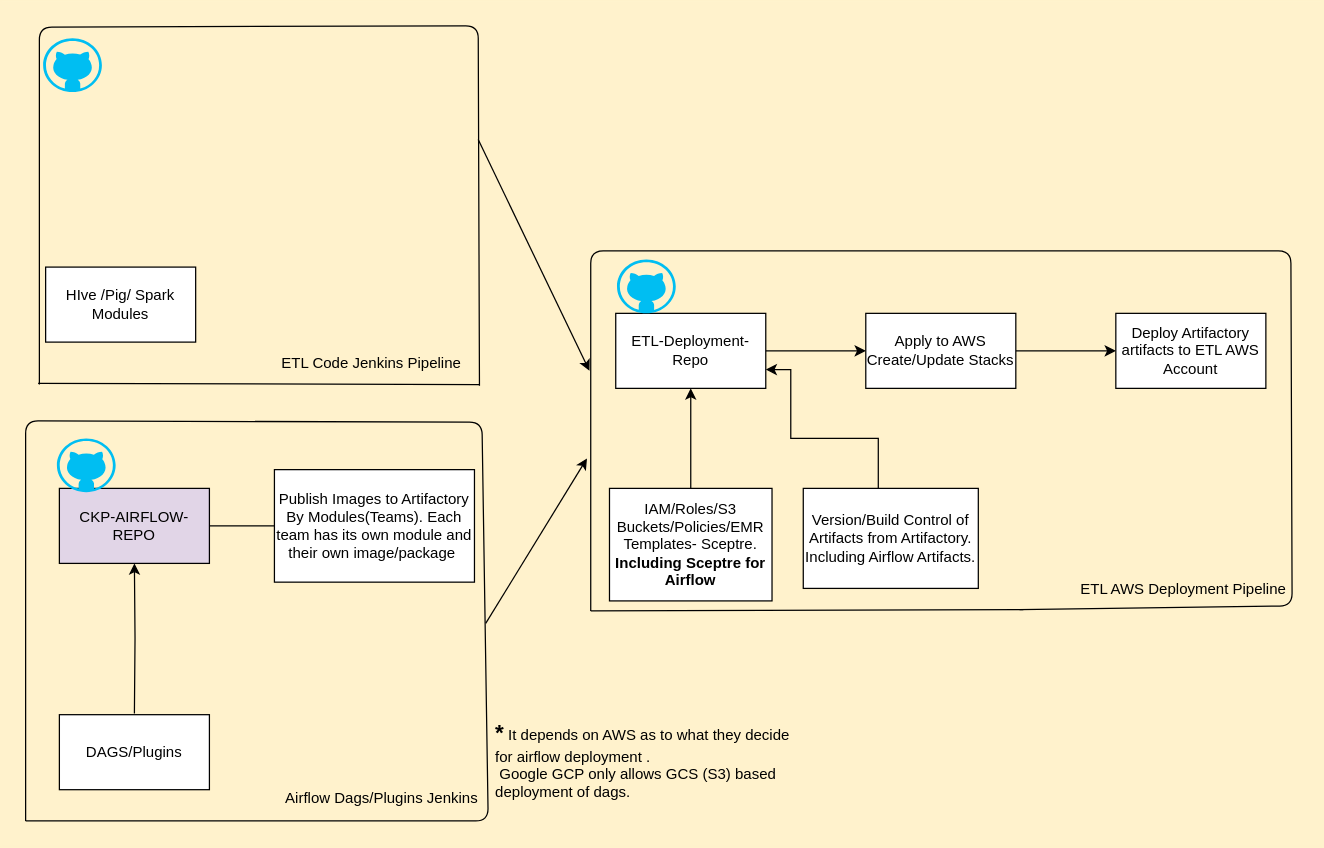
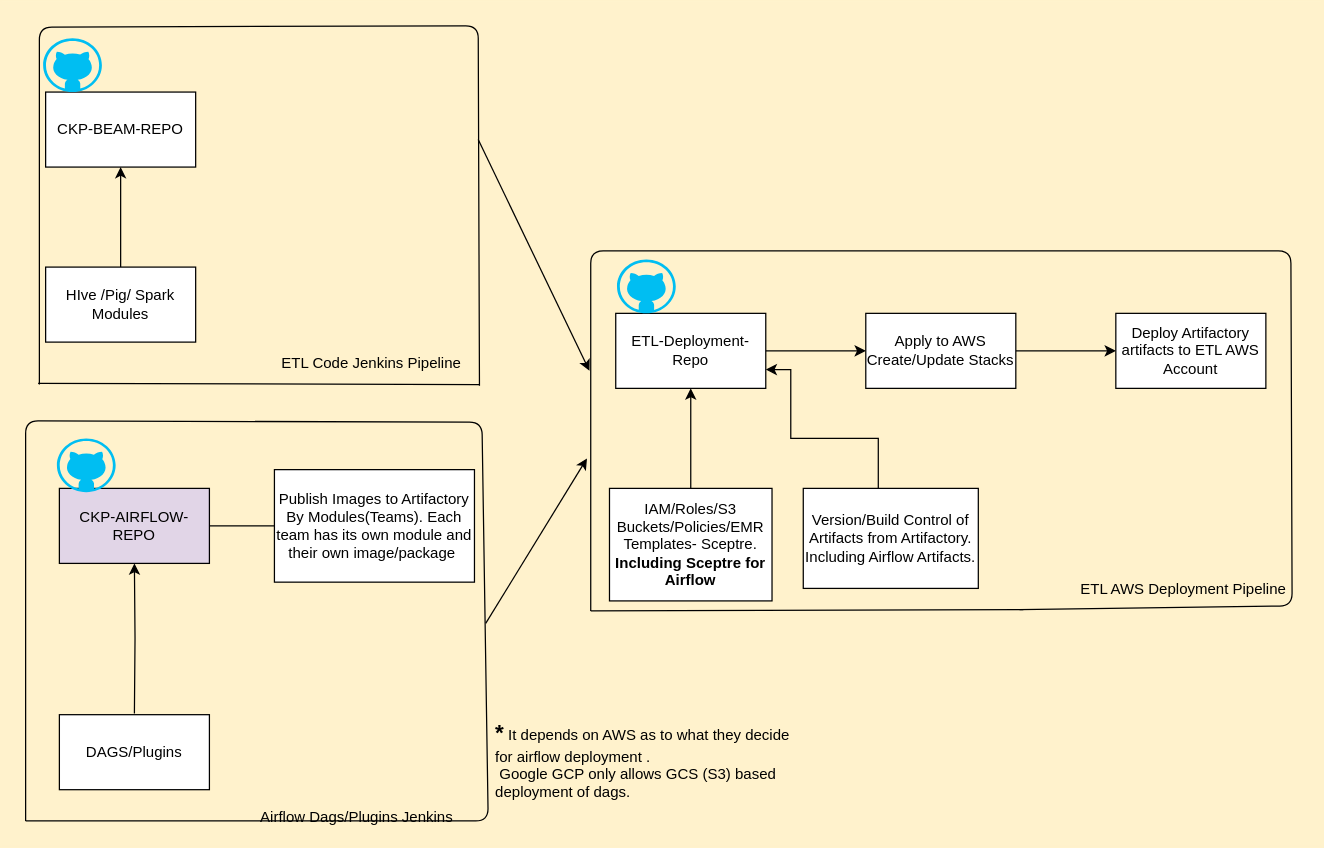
none -> (121, 129)
none -> (121, 221)
(386, 794) -> (361, 813)
